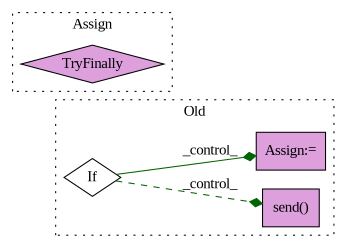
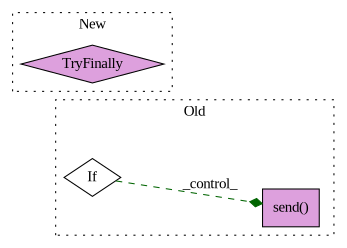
(92, 25) -> (92, 25)
(291, 151) -> none
